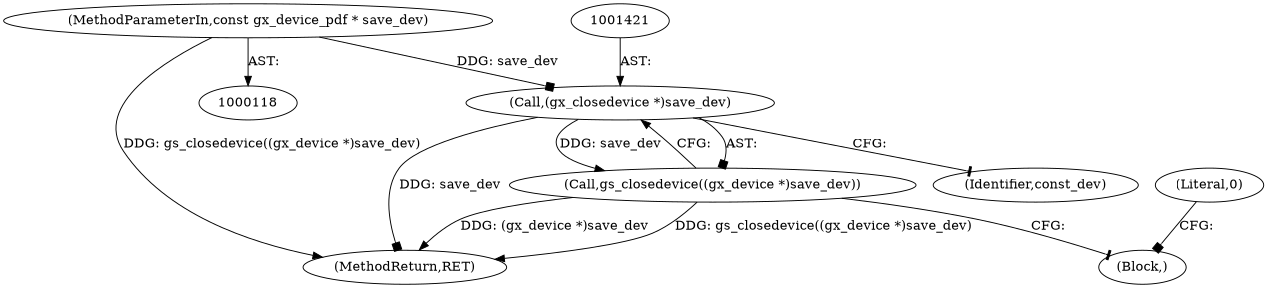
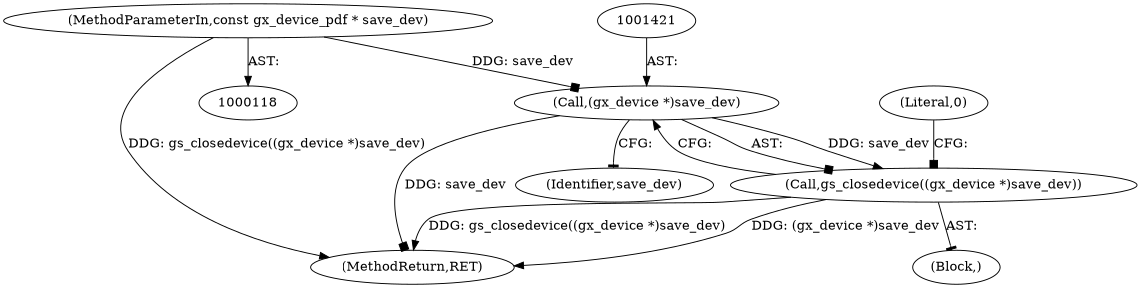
(620, 103) -> (647, 103)
(1036, 185) -> (615, 185)
(1179, 223) -> (934, 139)
(1050, 226) -> (964, 226)
